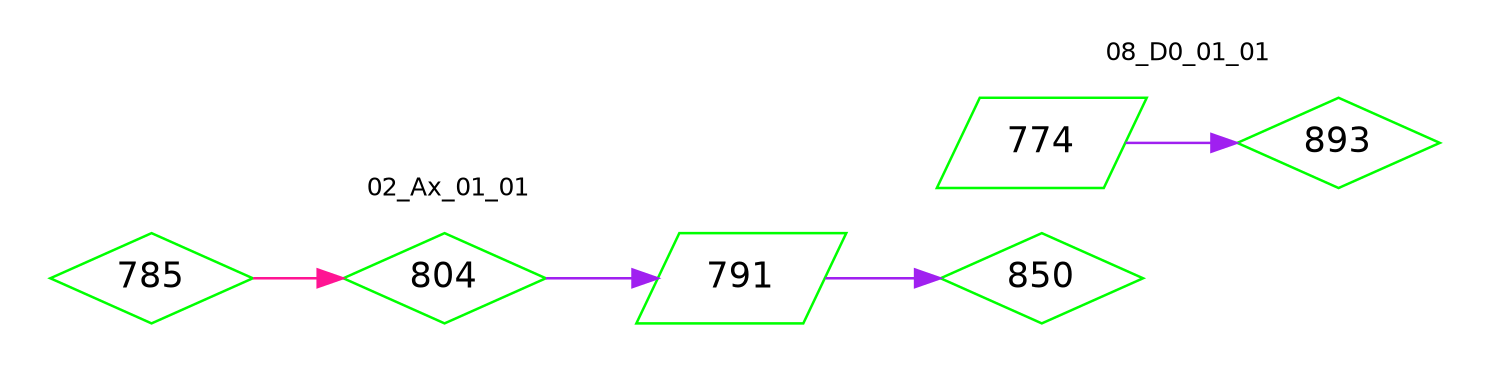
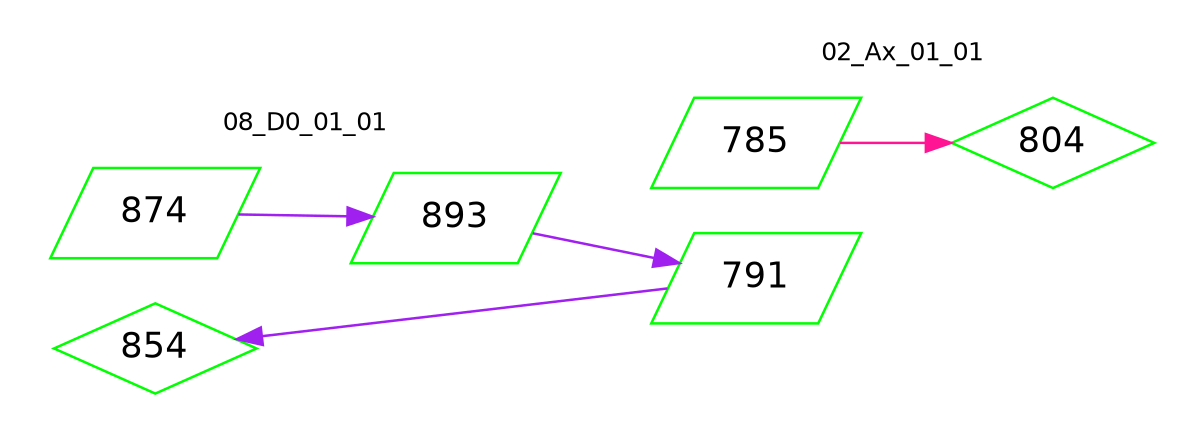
(1042, 143) -> (155, 213)
(1339, 143) -> (456, 218)
(152, 278) -> (756, 143)
(589, 278) -> (596, 246)
(1042, 278) -> (155, 348)
